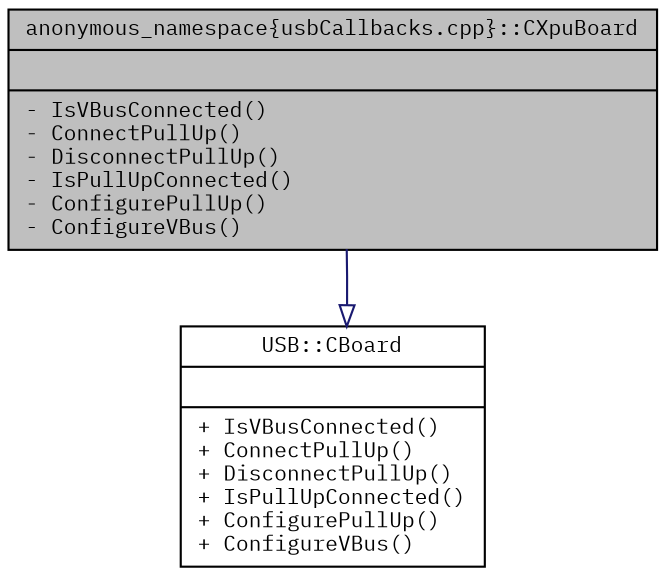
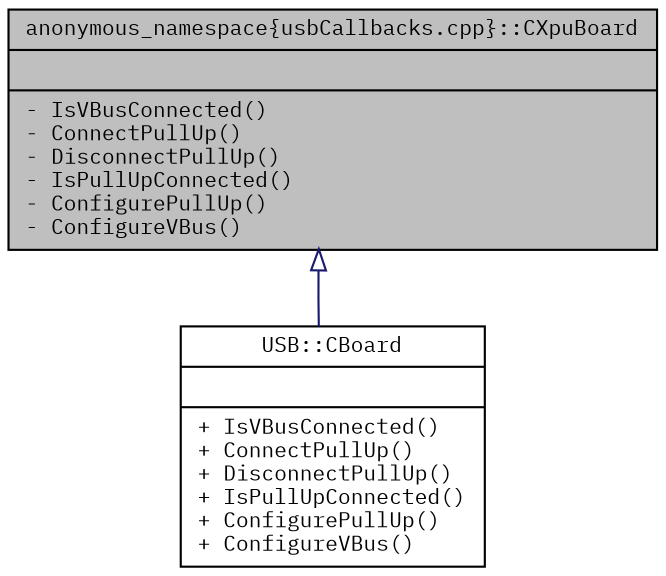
(347, 277) -> (318, 299)
